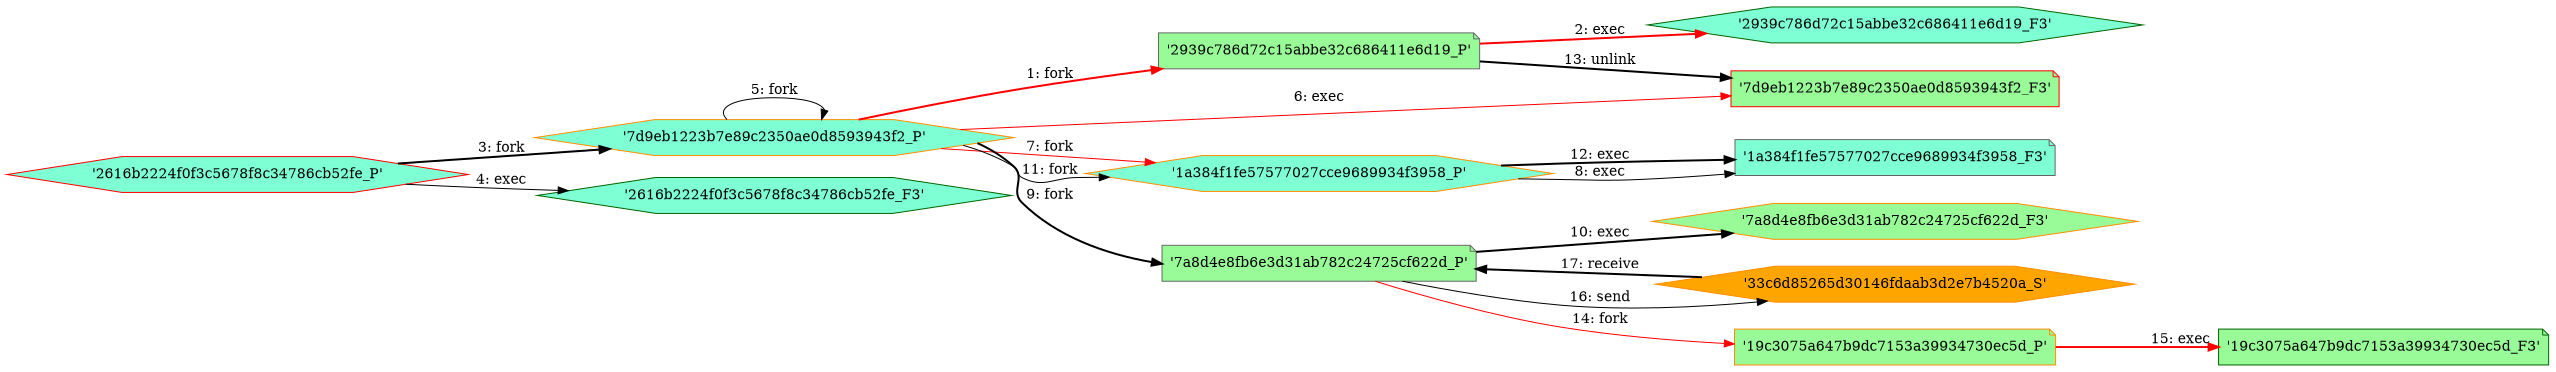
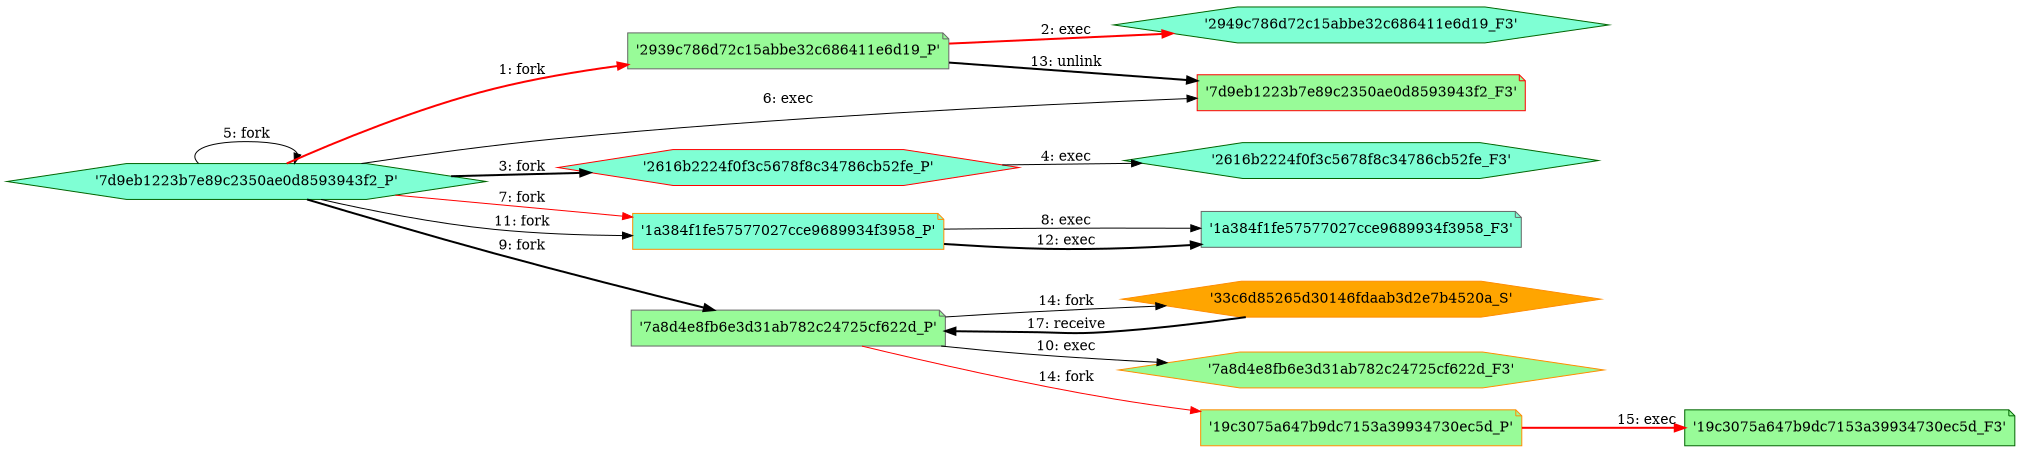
(1895, 25) -> (1361, 25)
(1341, 113) -> (773, 121)
(774, 138) -> (246, 181)
(499, 157) -> (516, 175)
(1319, 174) -> (788, 231)
(1599, 243) -> (1049, 356)
(1600, 298) -> (1066, 302)
